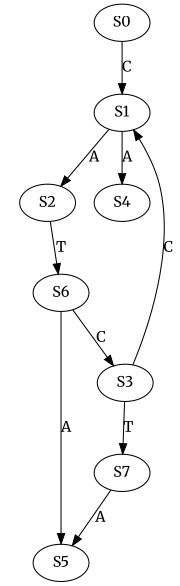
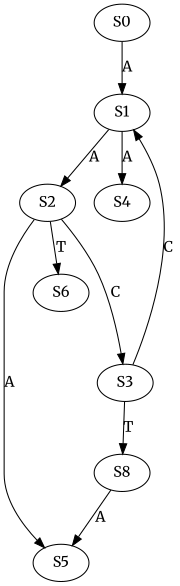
(127, 68) -> (127, 68)
(90, 334) -> (102, 282)
(61, 423) -> (4, 381)
(122, 473) -> (122, 473)
